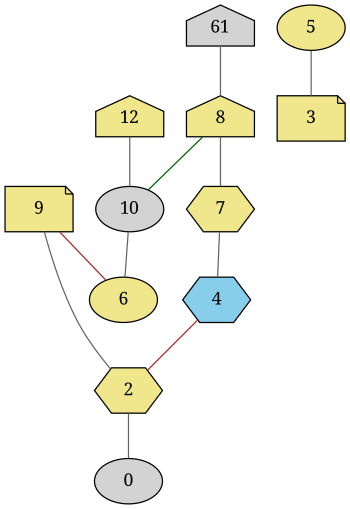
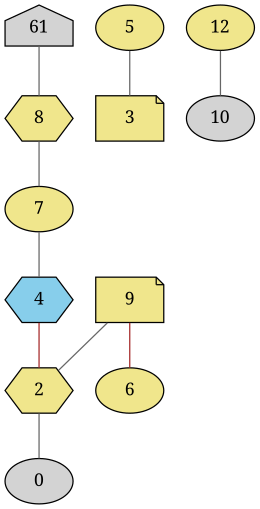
(130, 118) -> (220, 28)
(220, 118) -> (39, 118)
(175, 163) -> none
(220, 209) -> (39, 209)
(127, 255) -> none
